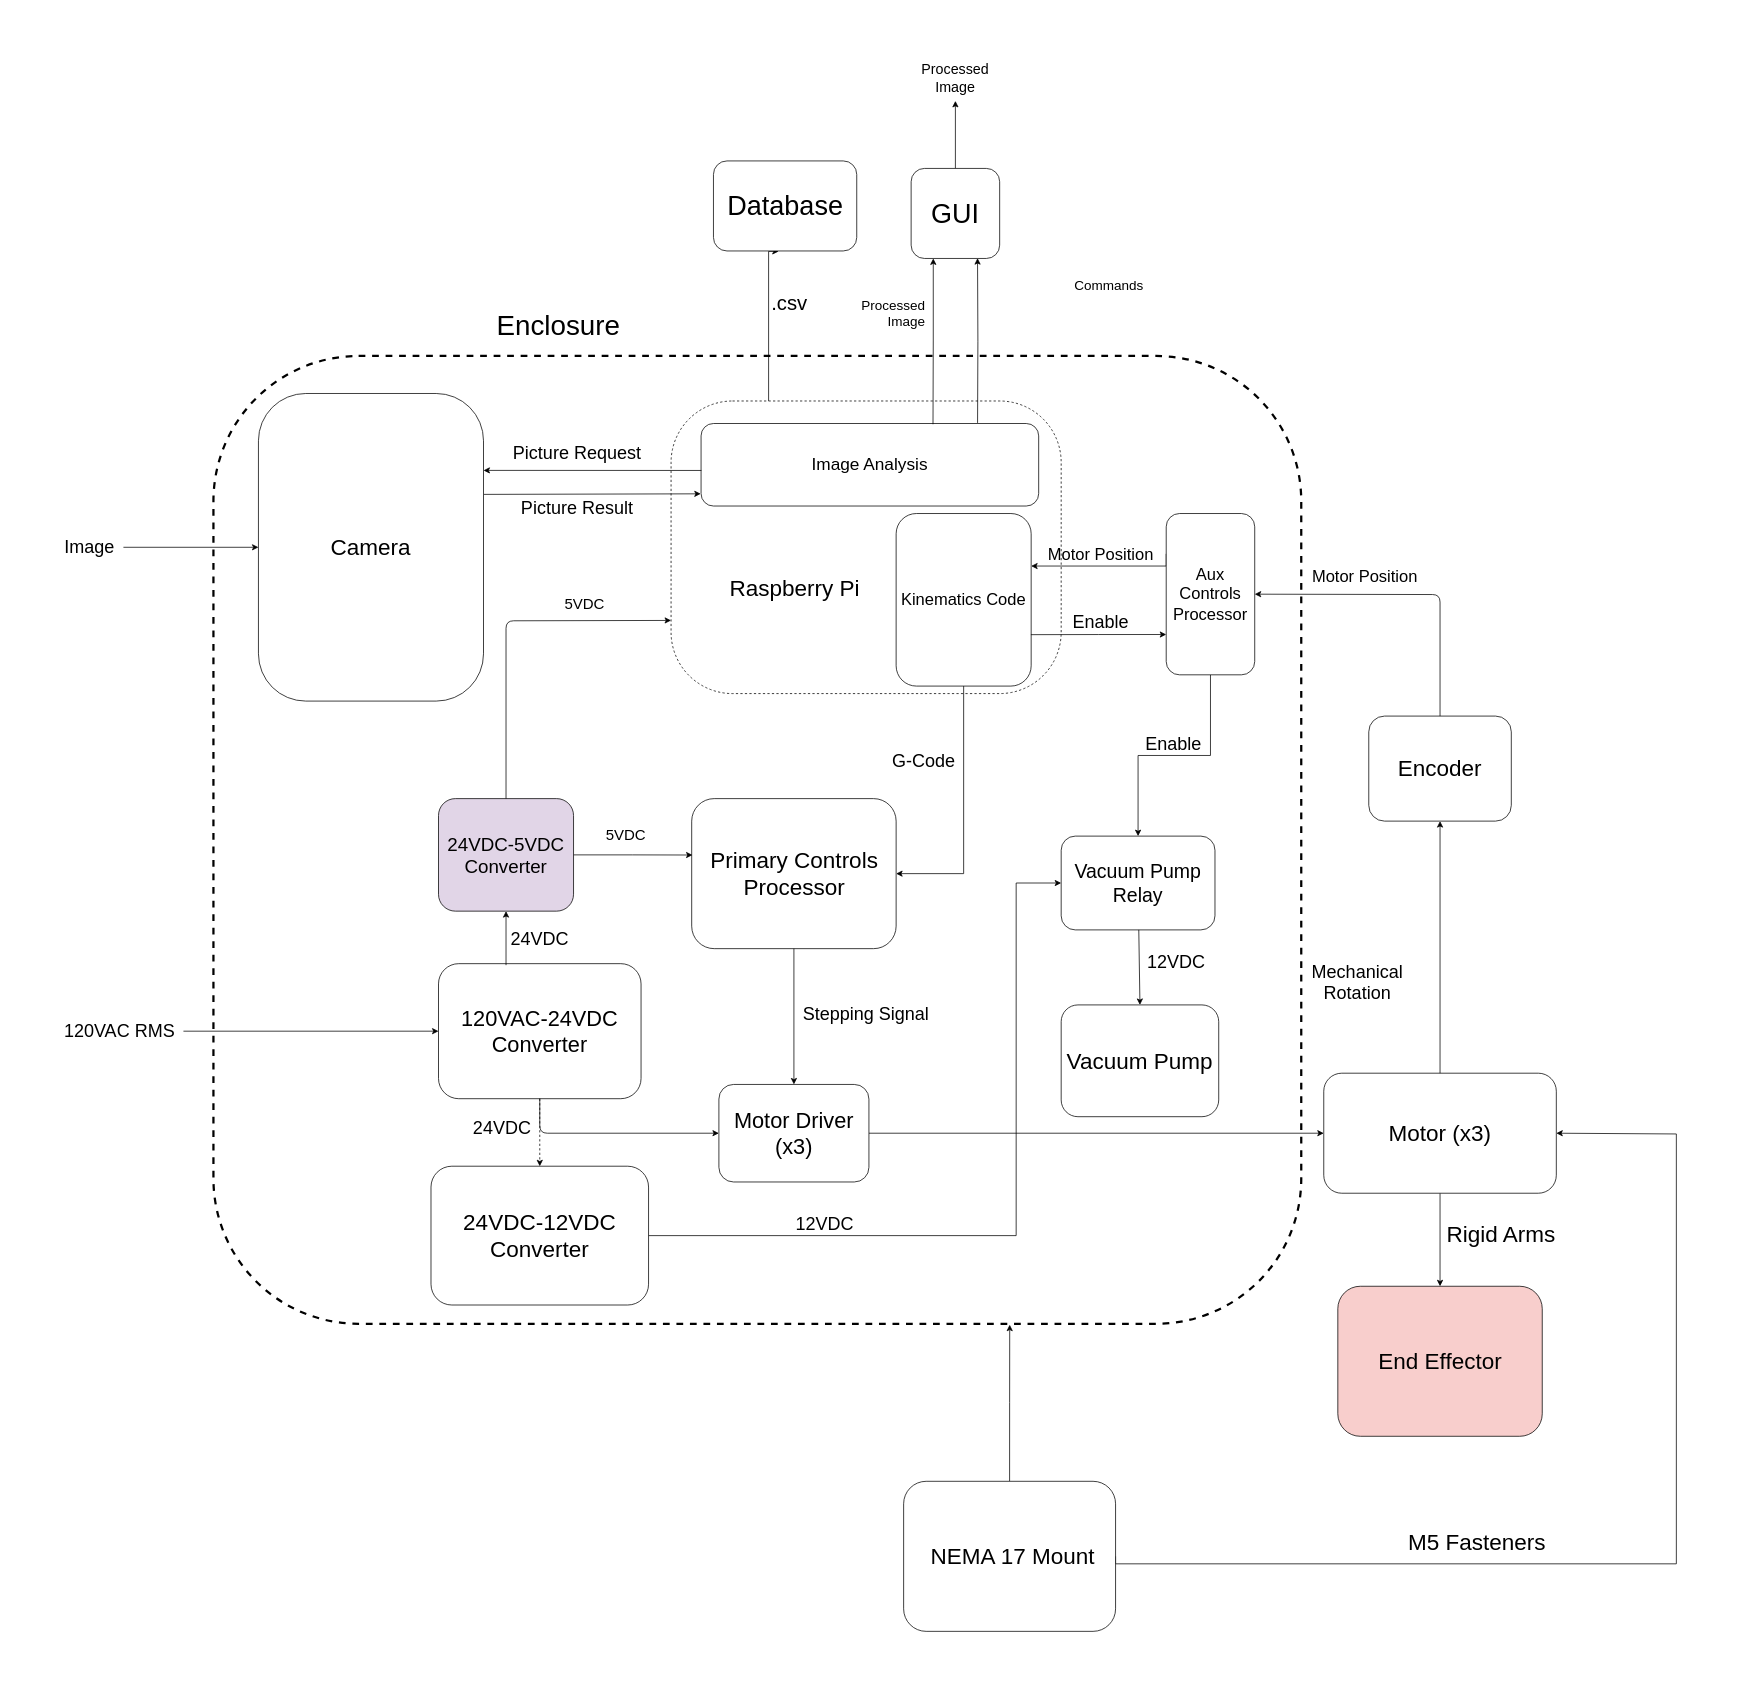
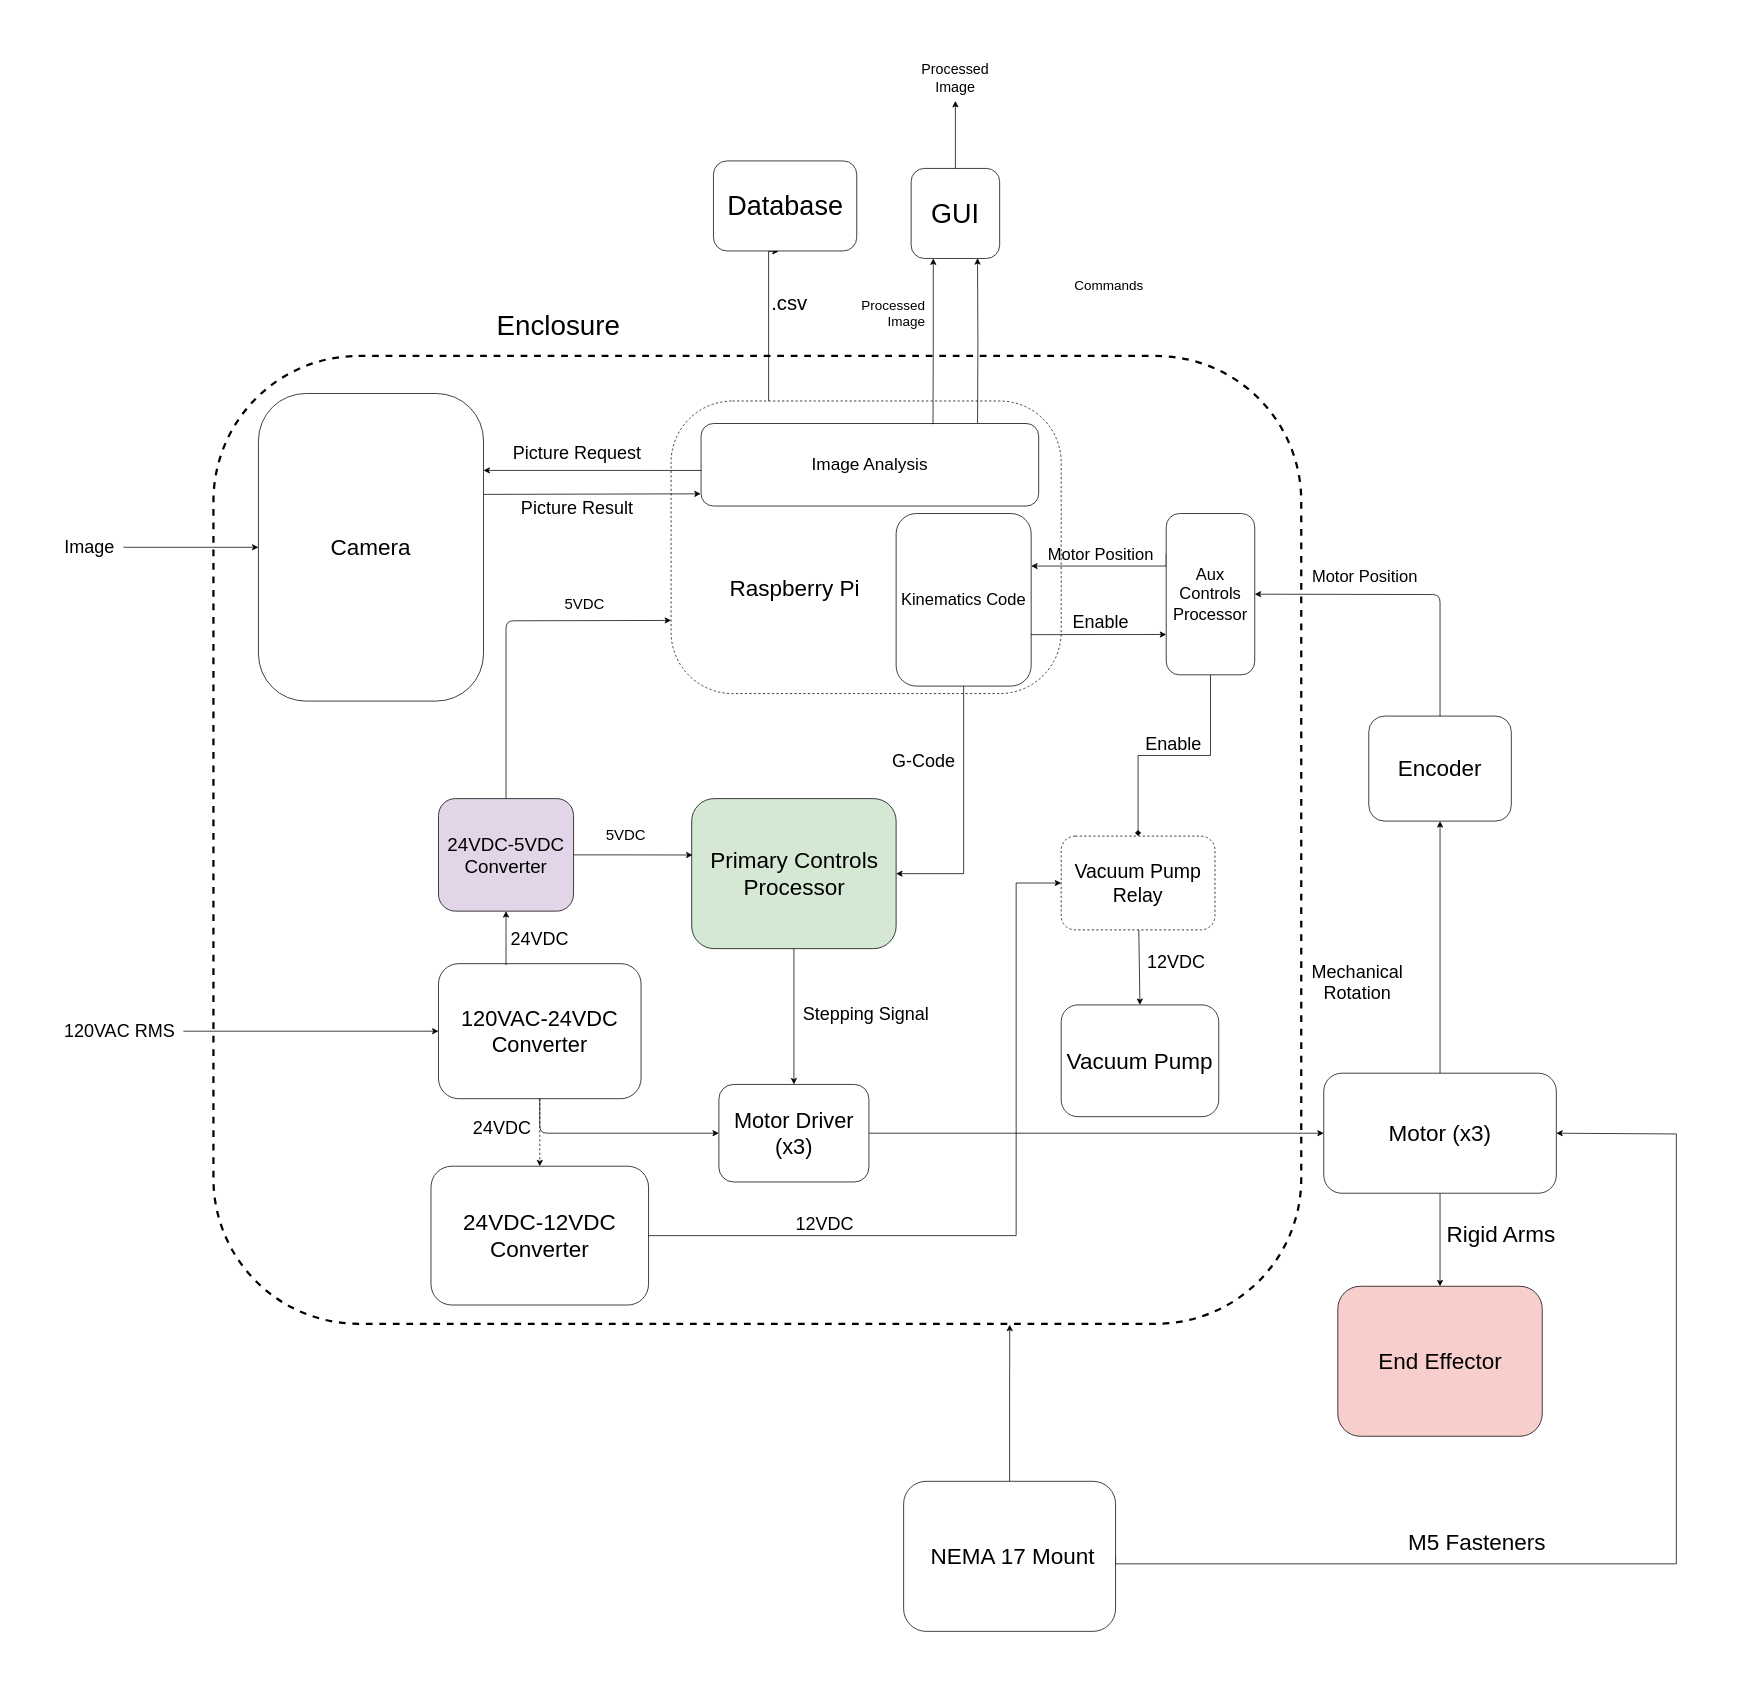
(1138, 829) -> (1138, 829)
(794, 873) -> (794, 873)
(1138, 883) -> (1138, 883)
